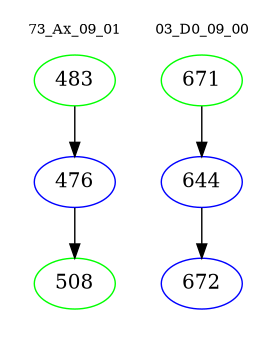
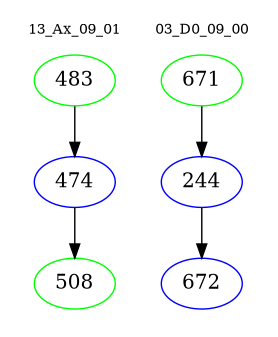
(75, 30) -> (75, 30)
(75, 182) -> (75, 182)
(202, 182) -> (202, 182)
